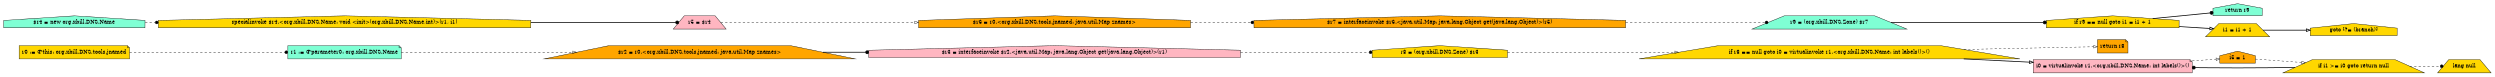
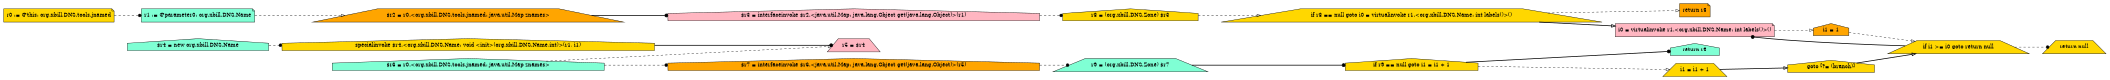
(818, 22) -> (687, 54)
(1055, 22) -> (468, 65)
(2194, 28) -> (1572, 68)
(2238, 58) -> (1831, 30)
none -> (1884, 59)
(2464, 66) -> (2074, 47)
